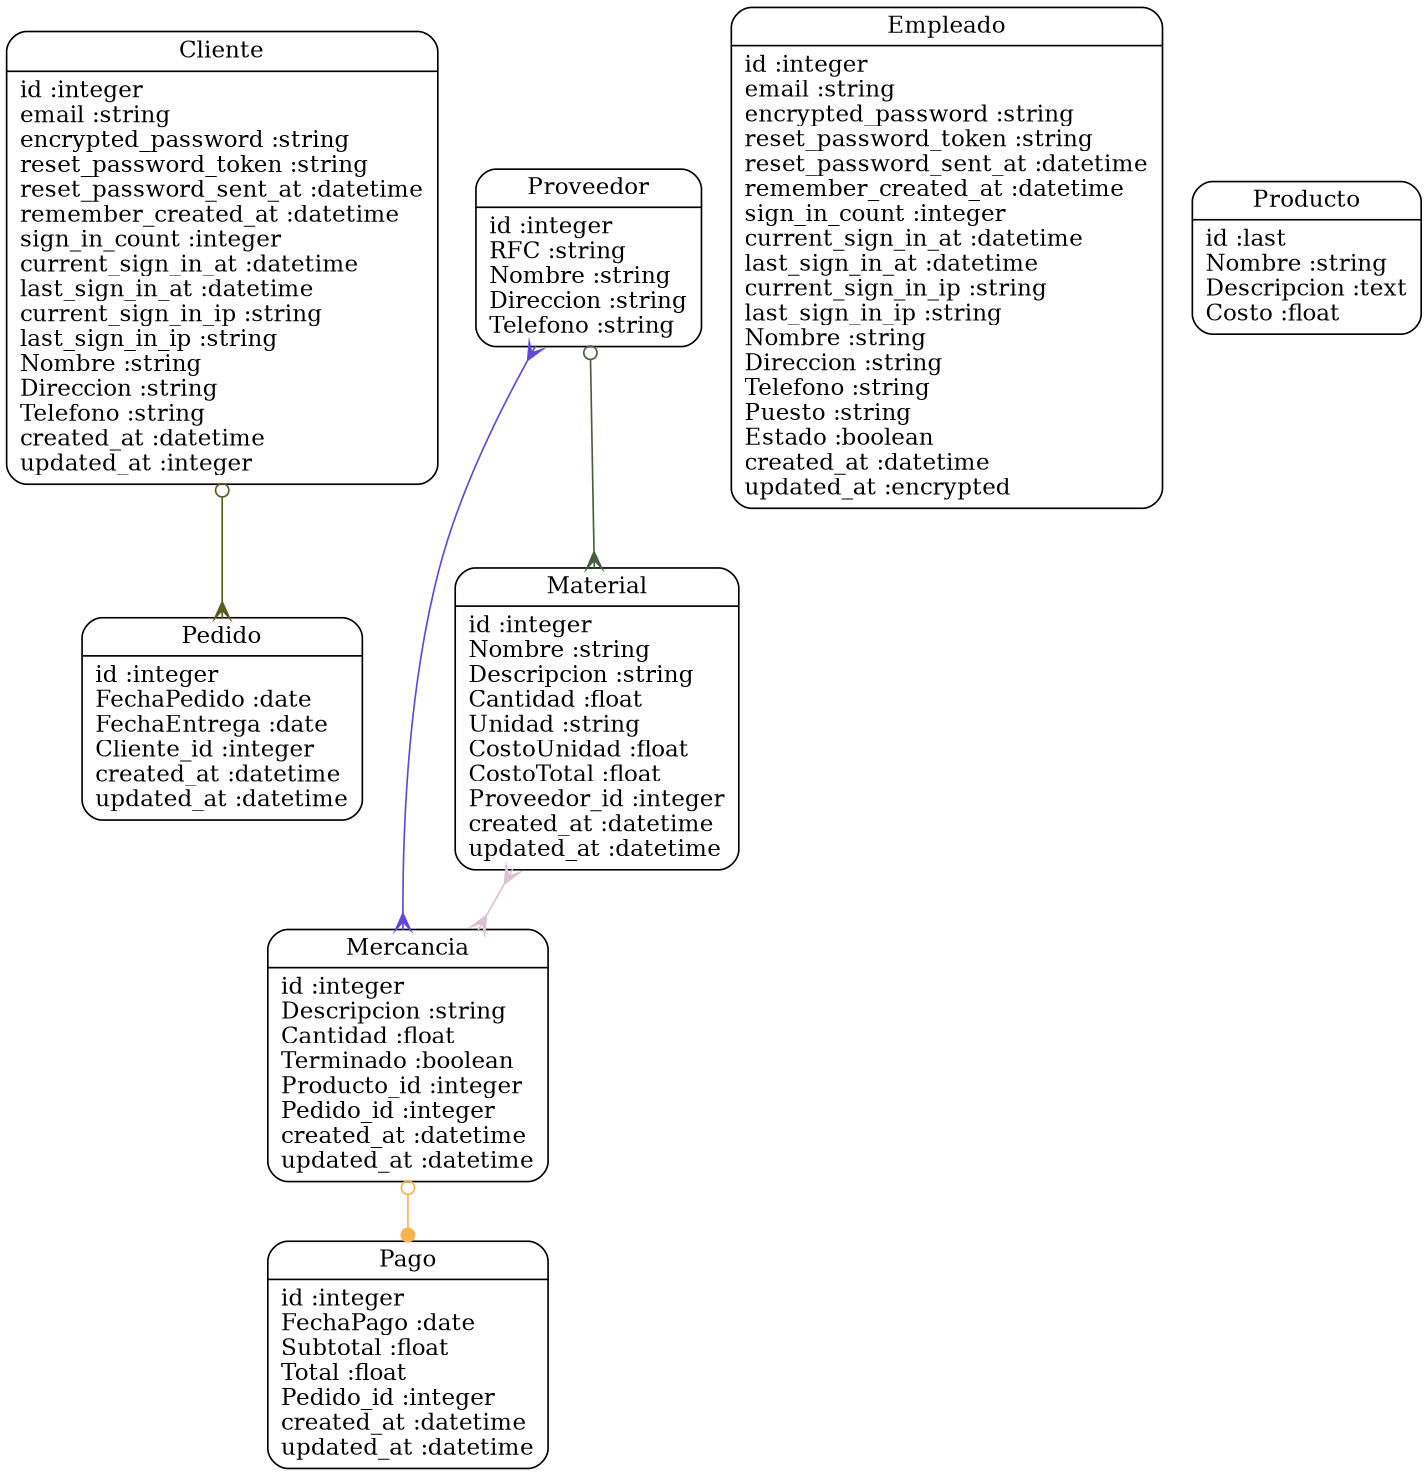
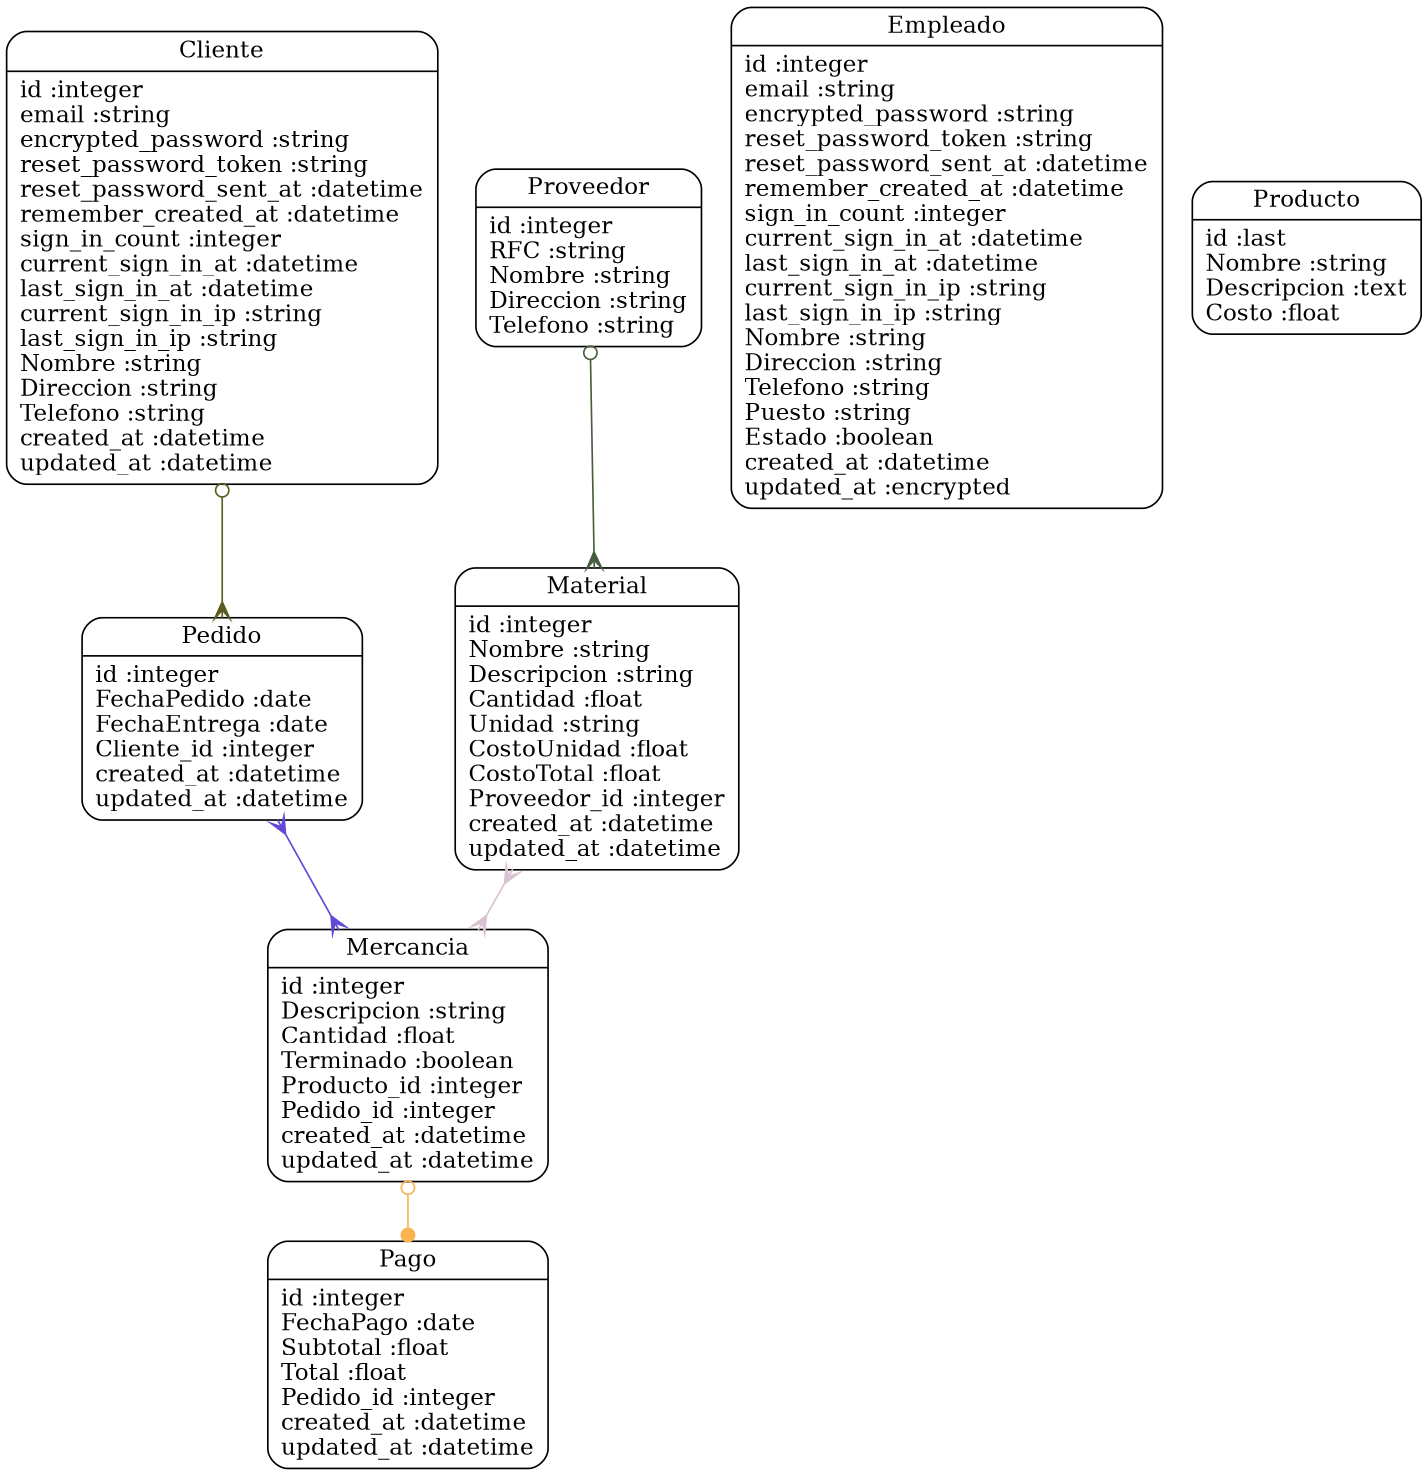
(137, 464) -> (147, 464)
(426, 628) -> (308, 875)
